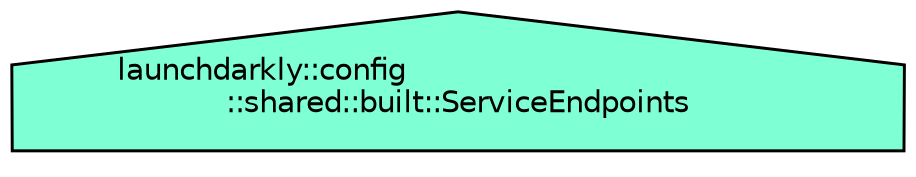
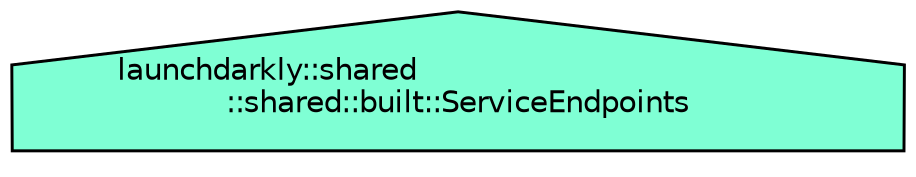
(458, 89) -> (458, 89)
